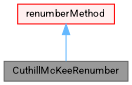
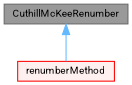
(66, 48) -> (66, 48)
